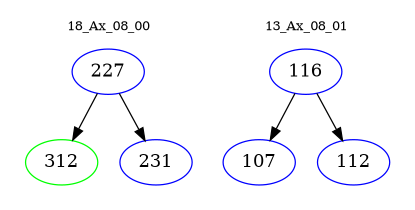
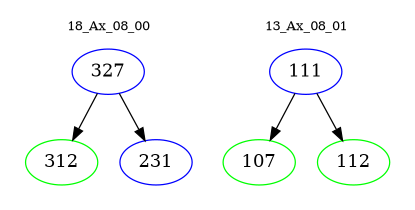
(108, 72) -> (108, 72)
(306, 72) -> (306, 72)
(259, 162) -> (259, 162)
(354, 162) -> (354, 162)
